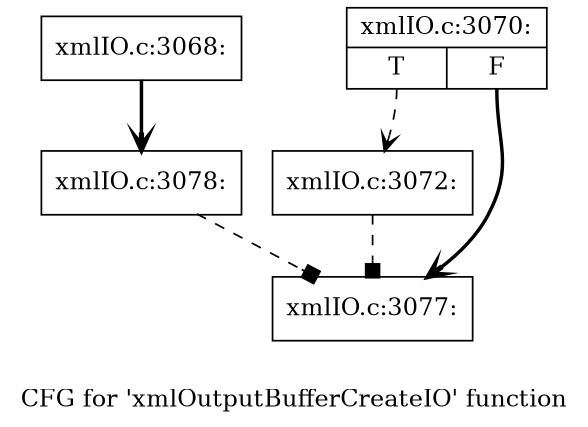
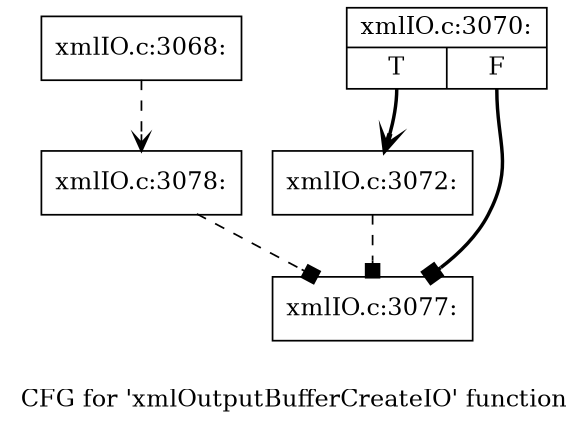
(141, 107) -> (141, 107)
(395, 112) -> (395, 112)
(499, 188) -> (499, 188)
